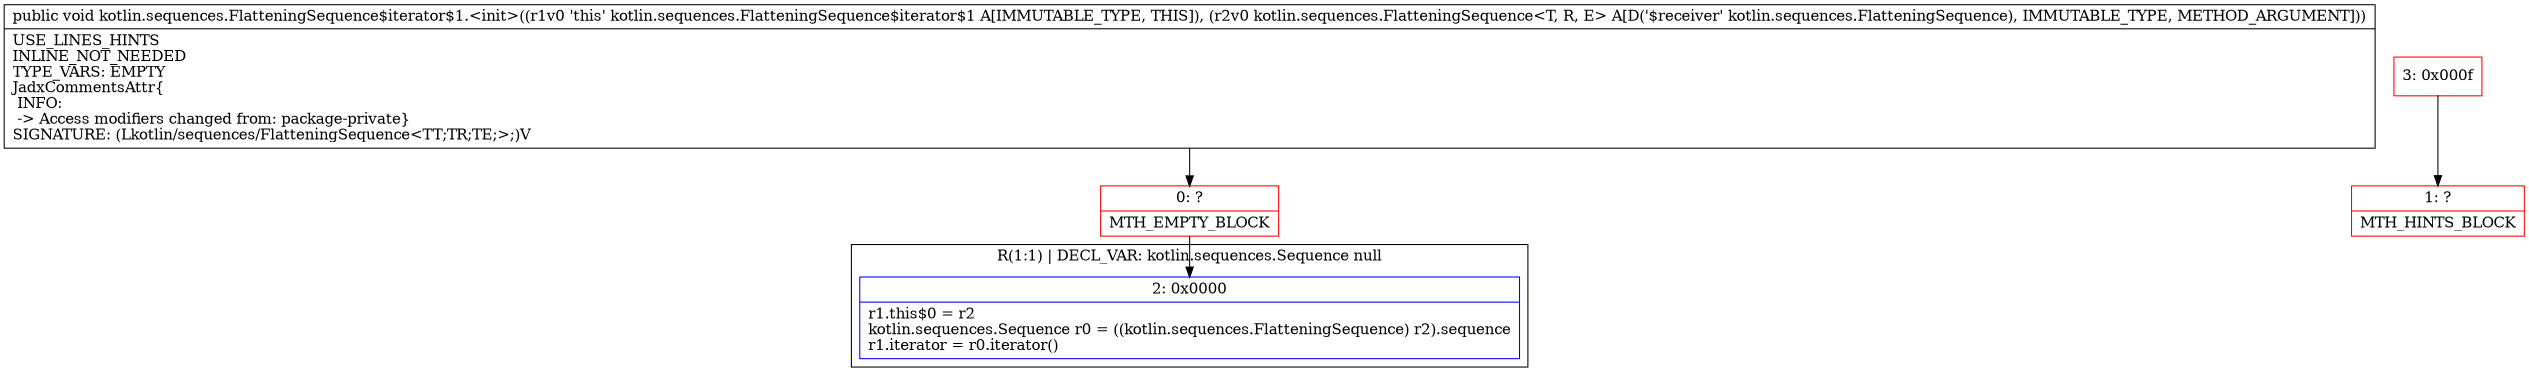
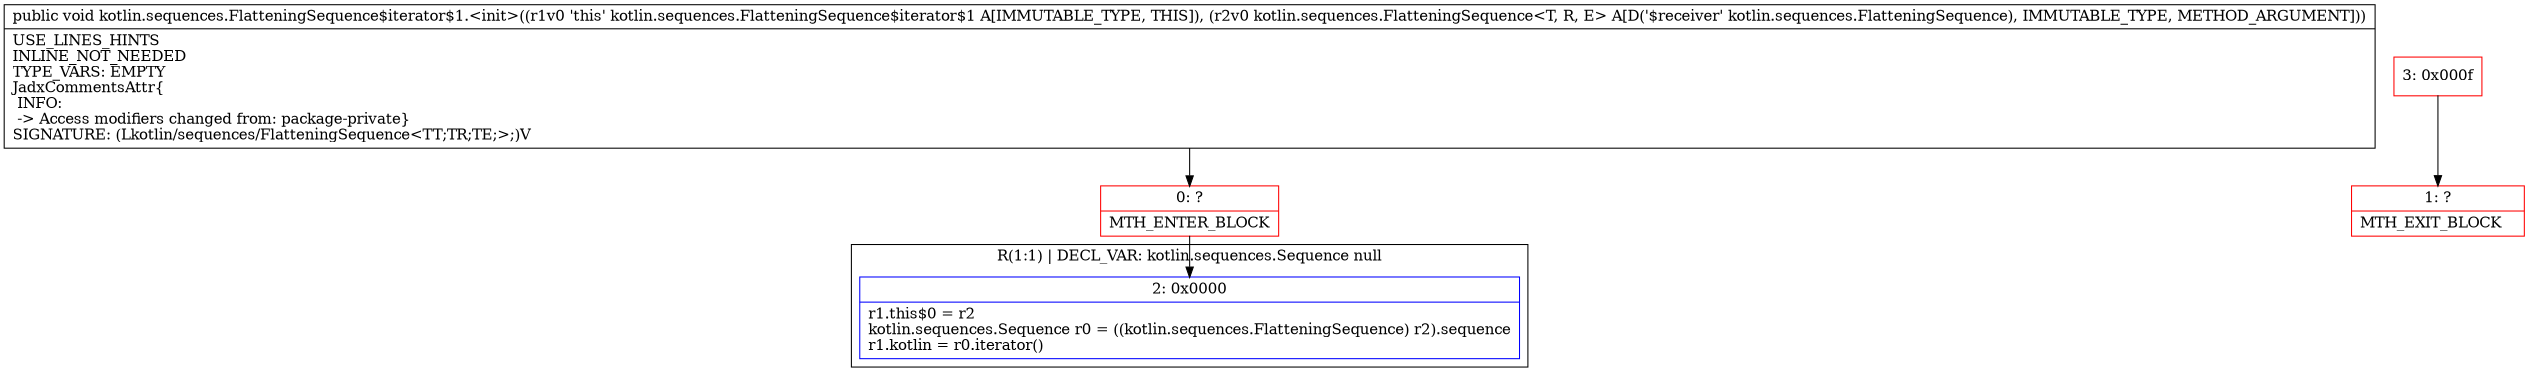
(1190, 223) -> (1190, 223)
(2438, 223) -> (2431, 223)
(963, 346) -> (956, 346)
